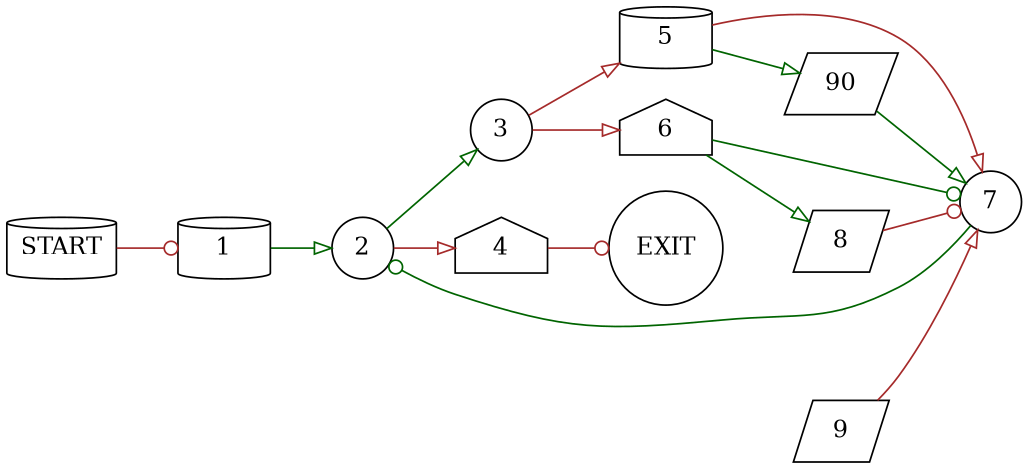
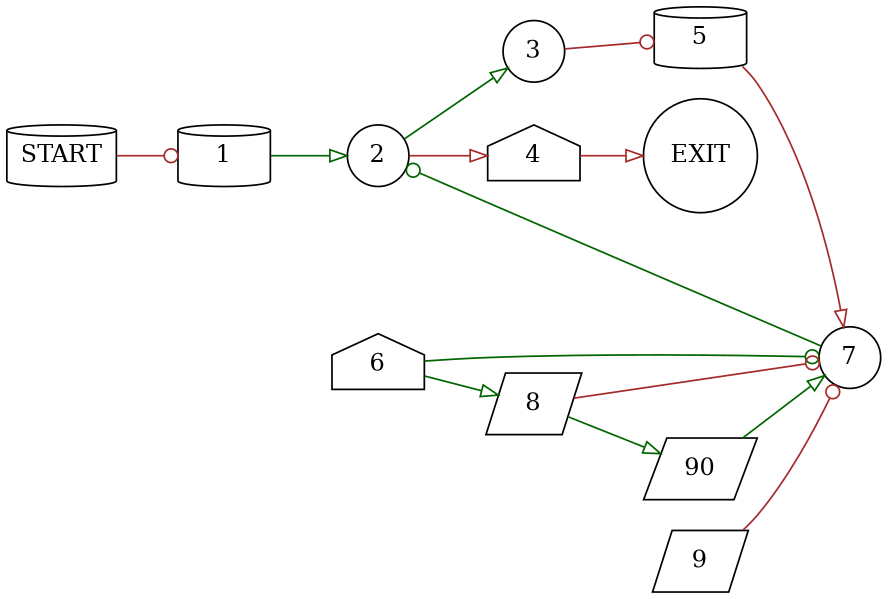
(748, 59) -> (606, 432)
(567, 94) -> (602, 46)
(567, 130) -> none
(571, 248) -> (603, 156)
(930, 327) -> (792, 468)
